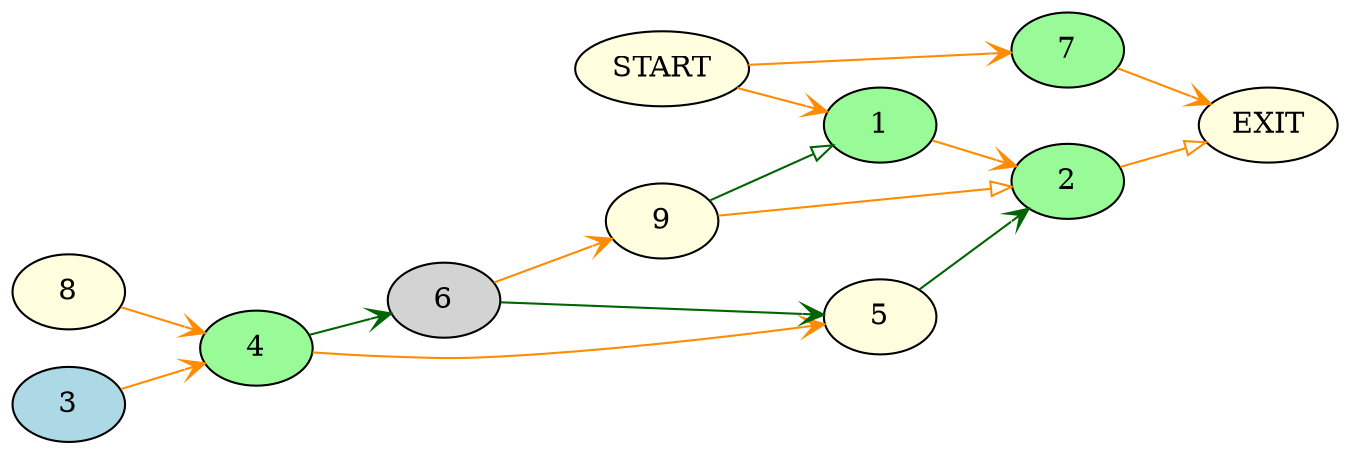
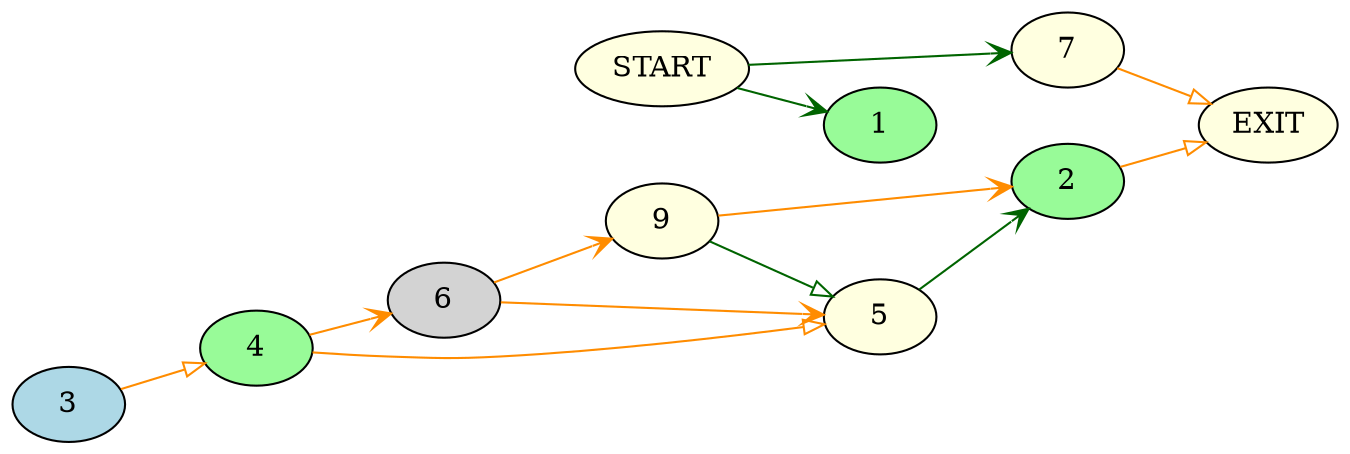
(1068, 50) -> (1068, 50)
(869, 59) -> (869, 59)
(1154, 82) -> (1154, 82)
(772, 97) -> (772, 97)
(964, 150) -> none
(761, 177) -> (761, 264)
(854, 202) -> (854, 202)
(69, 292) -> none
(652, 308) -> (652, 308)
(340, 327) -> (340, 327)
(558, 353) -> (558, 353)
(153, 379) -> (153, 379)
